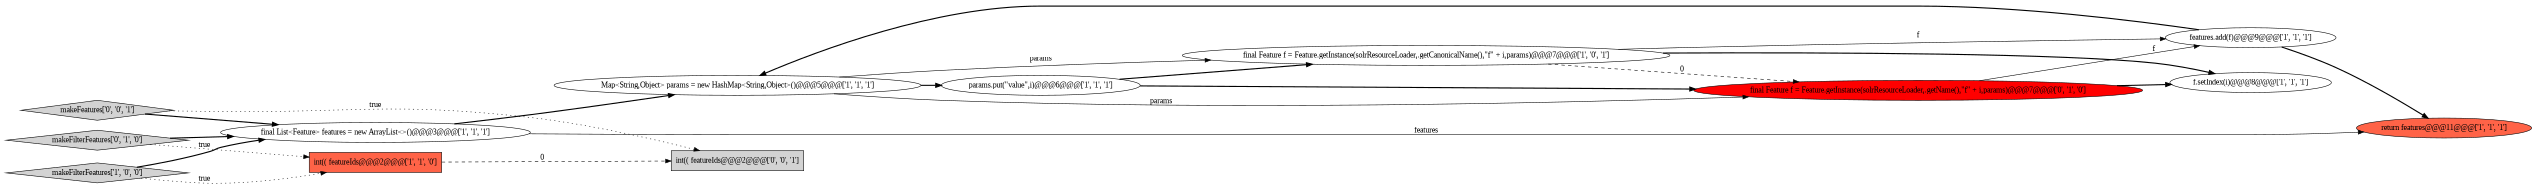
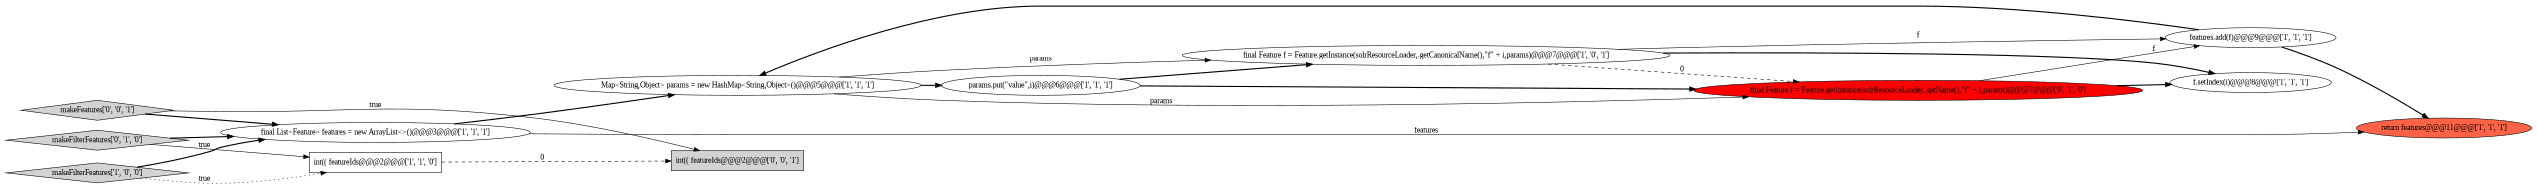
(433, 110) -> (433, 110)
(227, 151) -> (227, 151)
(375, 162) -> (375, 162)
